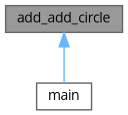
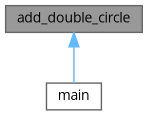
(64, 19) -> (74, 19)
